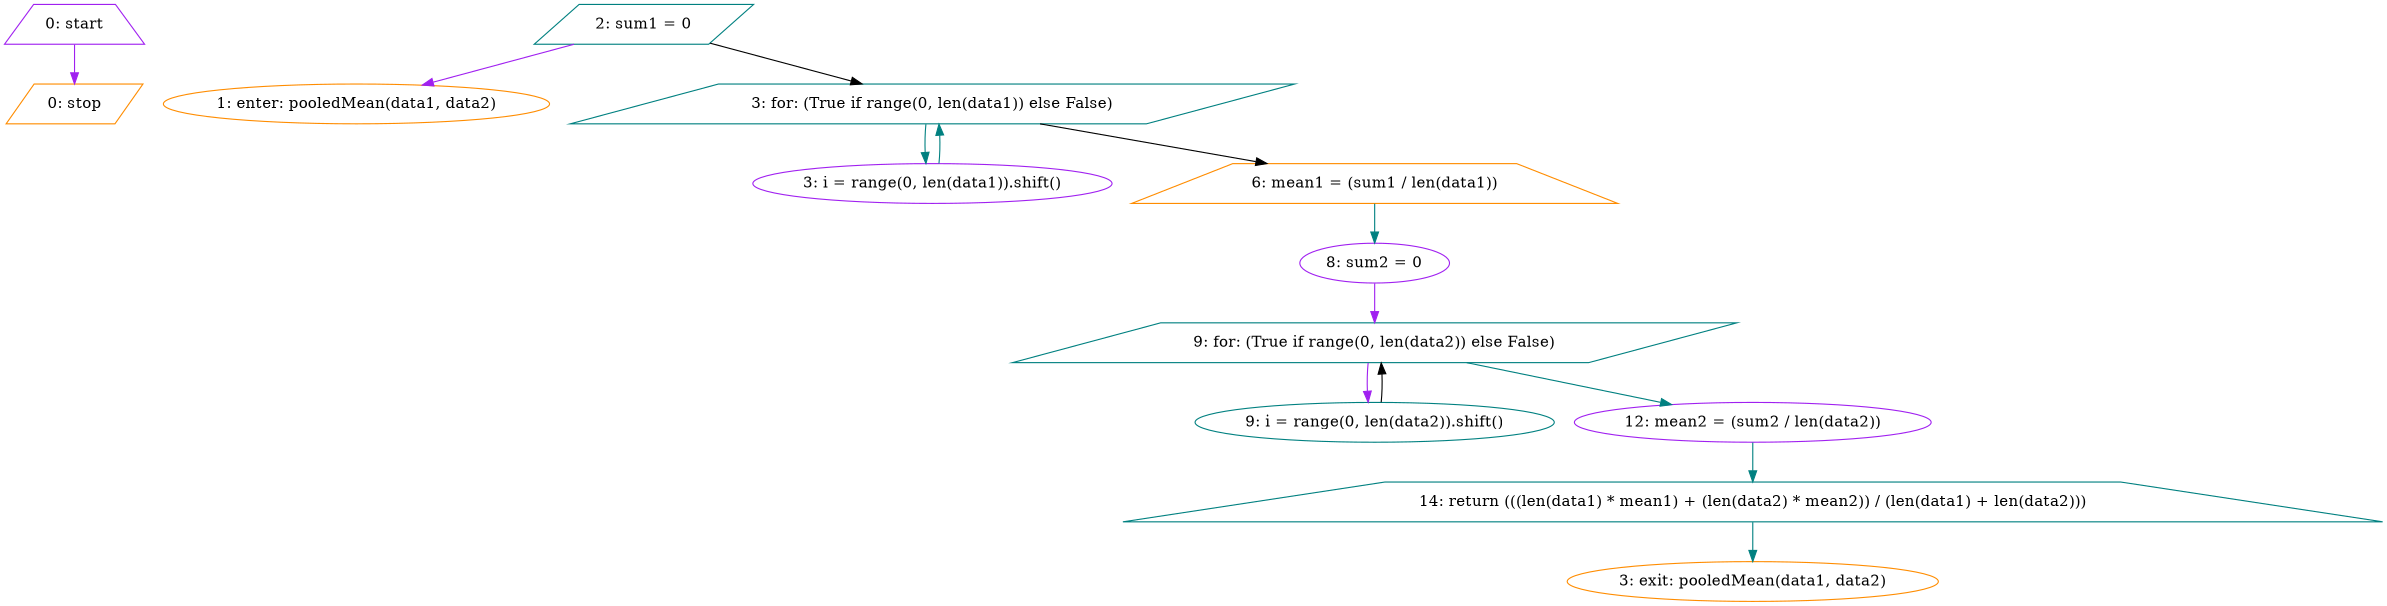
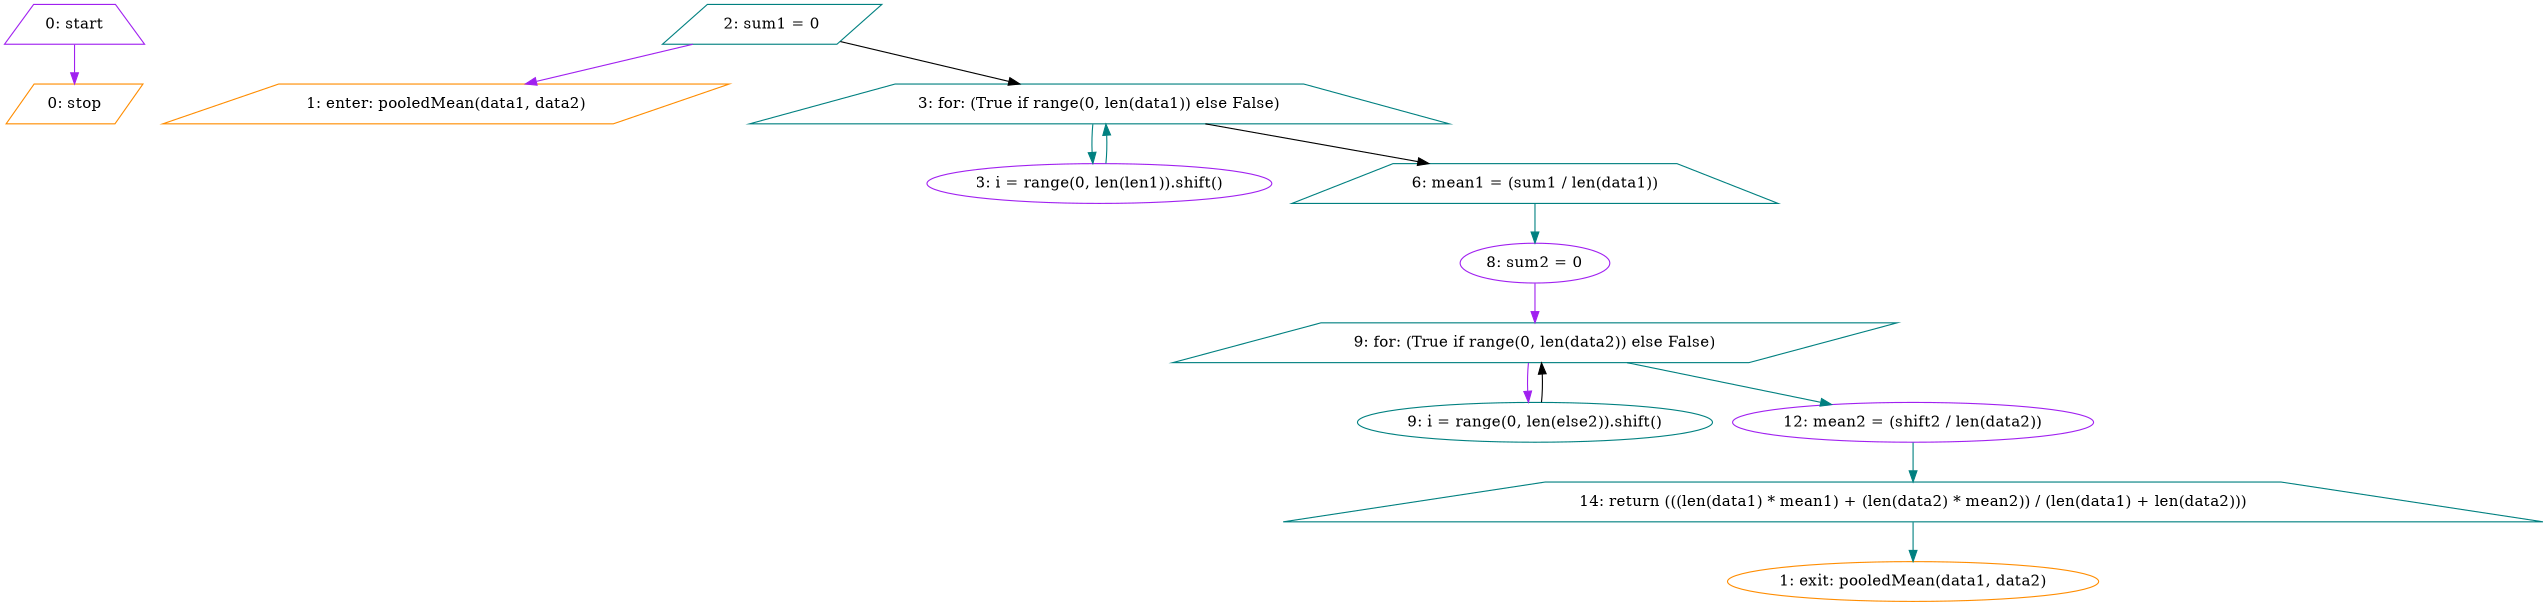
(356, 104) -> (446, 104)
(932, 104) -> (1099, 104)
(932, 184) -> (1099, 184)
(1375, 184) -> (1535, 184)
(1375, 422) -> (1535, 422)
(1753, 422) -> (1913, 422)
(1753, 582) -> (1913, 582)
